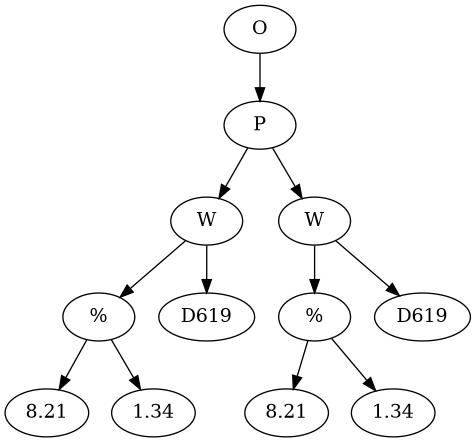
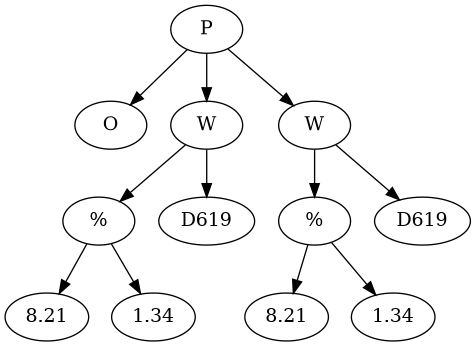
(260, 71) -> (164, 72)
